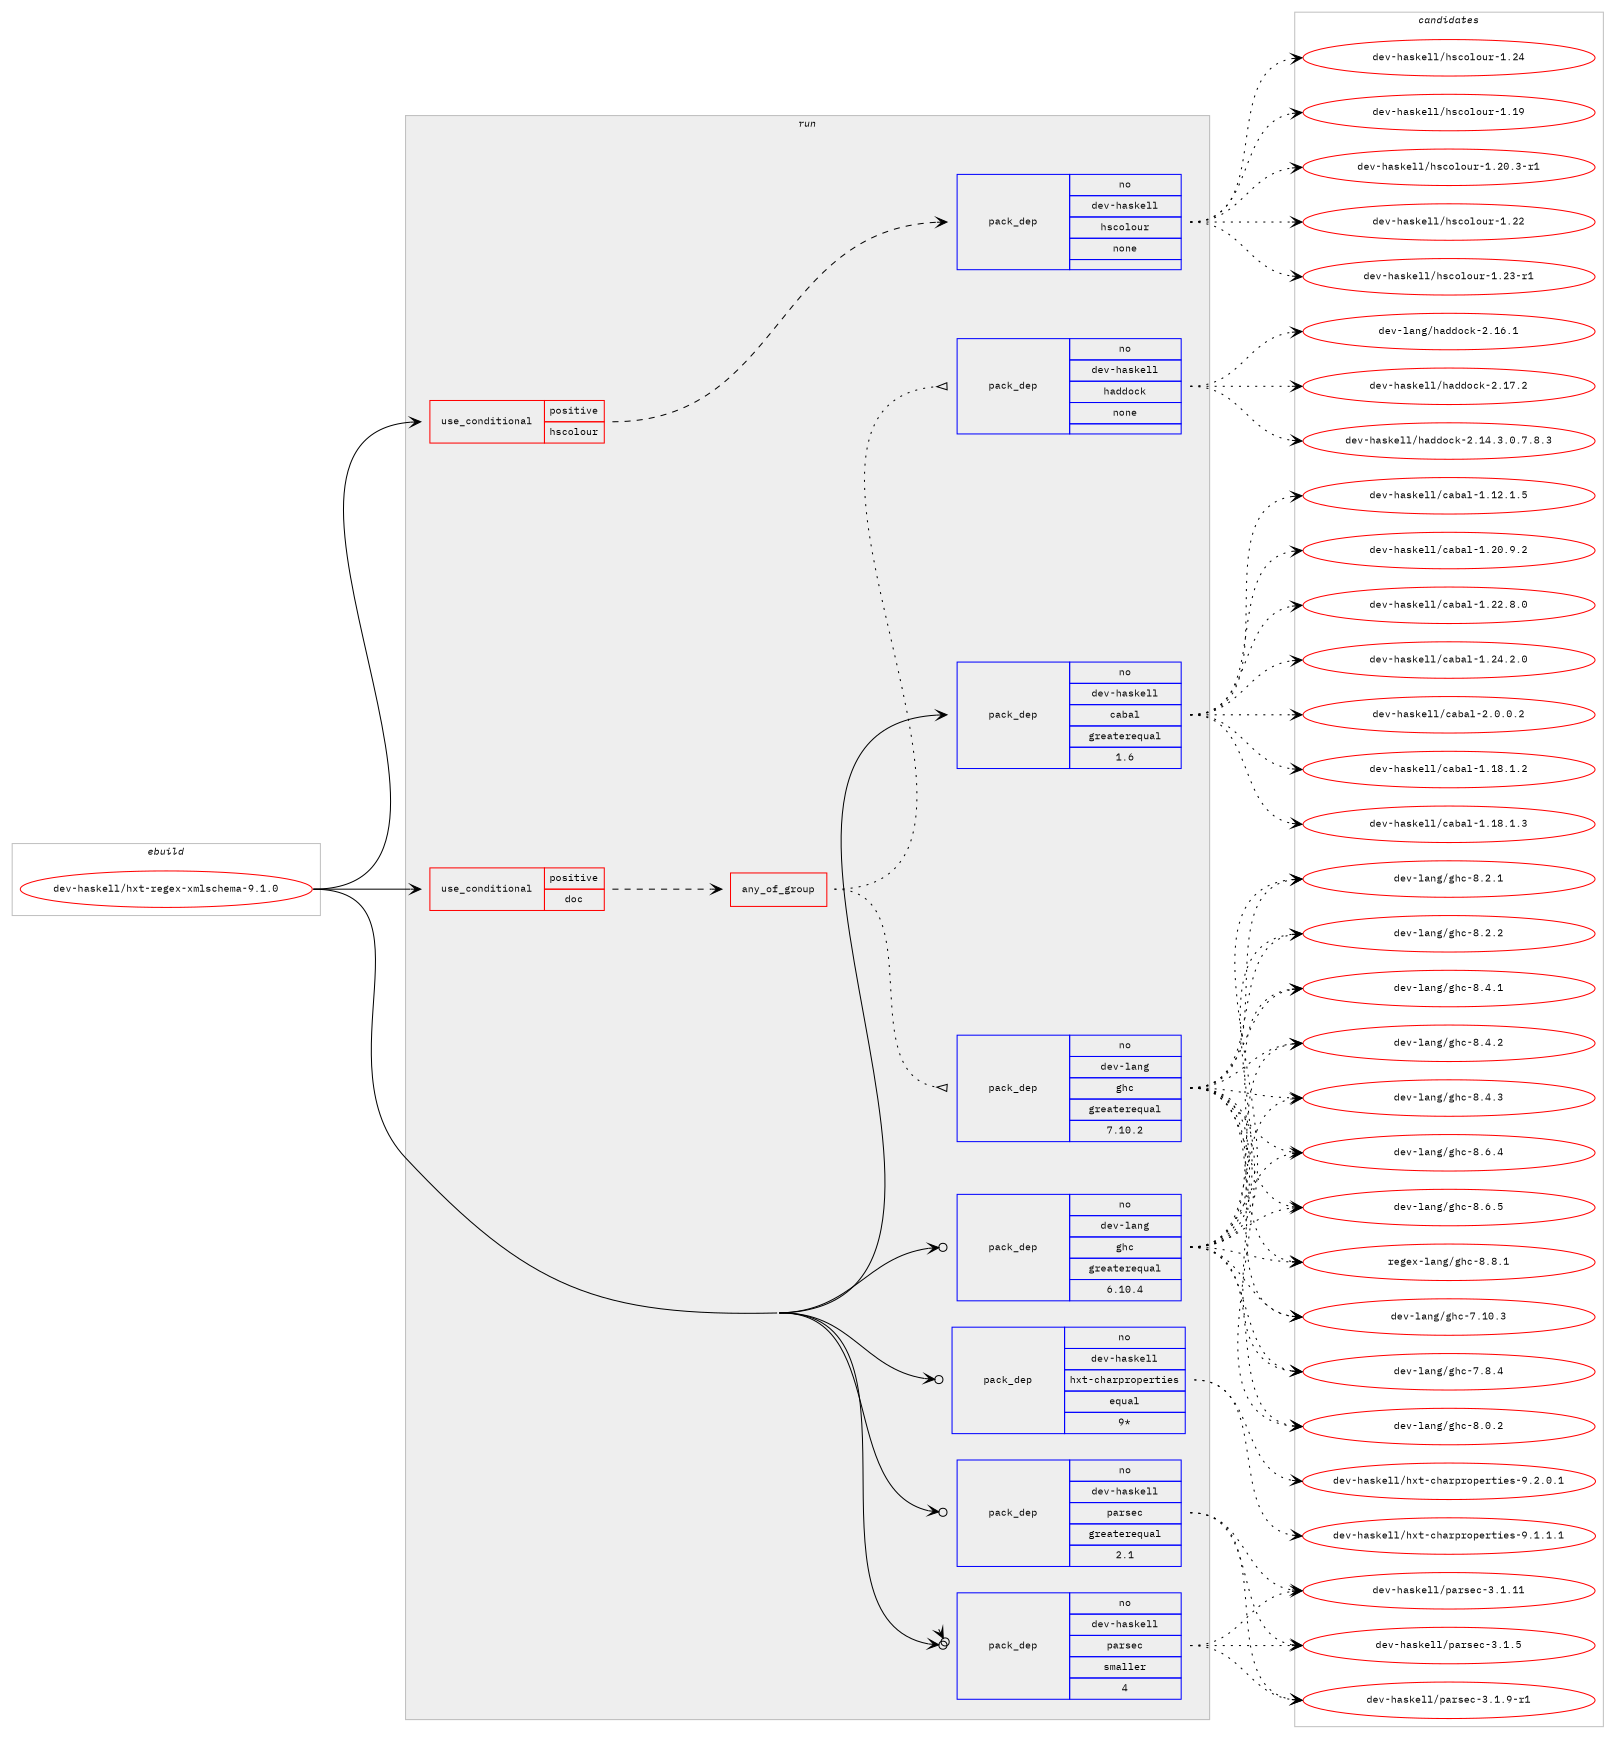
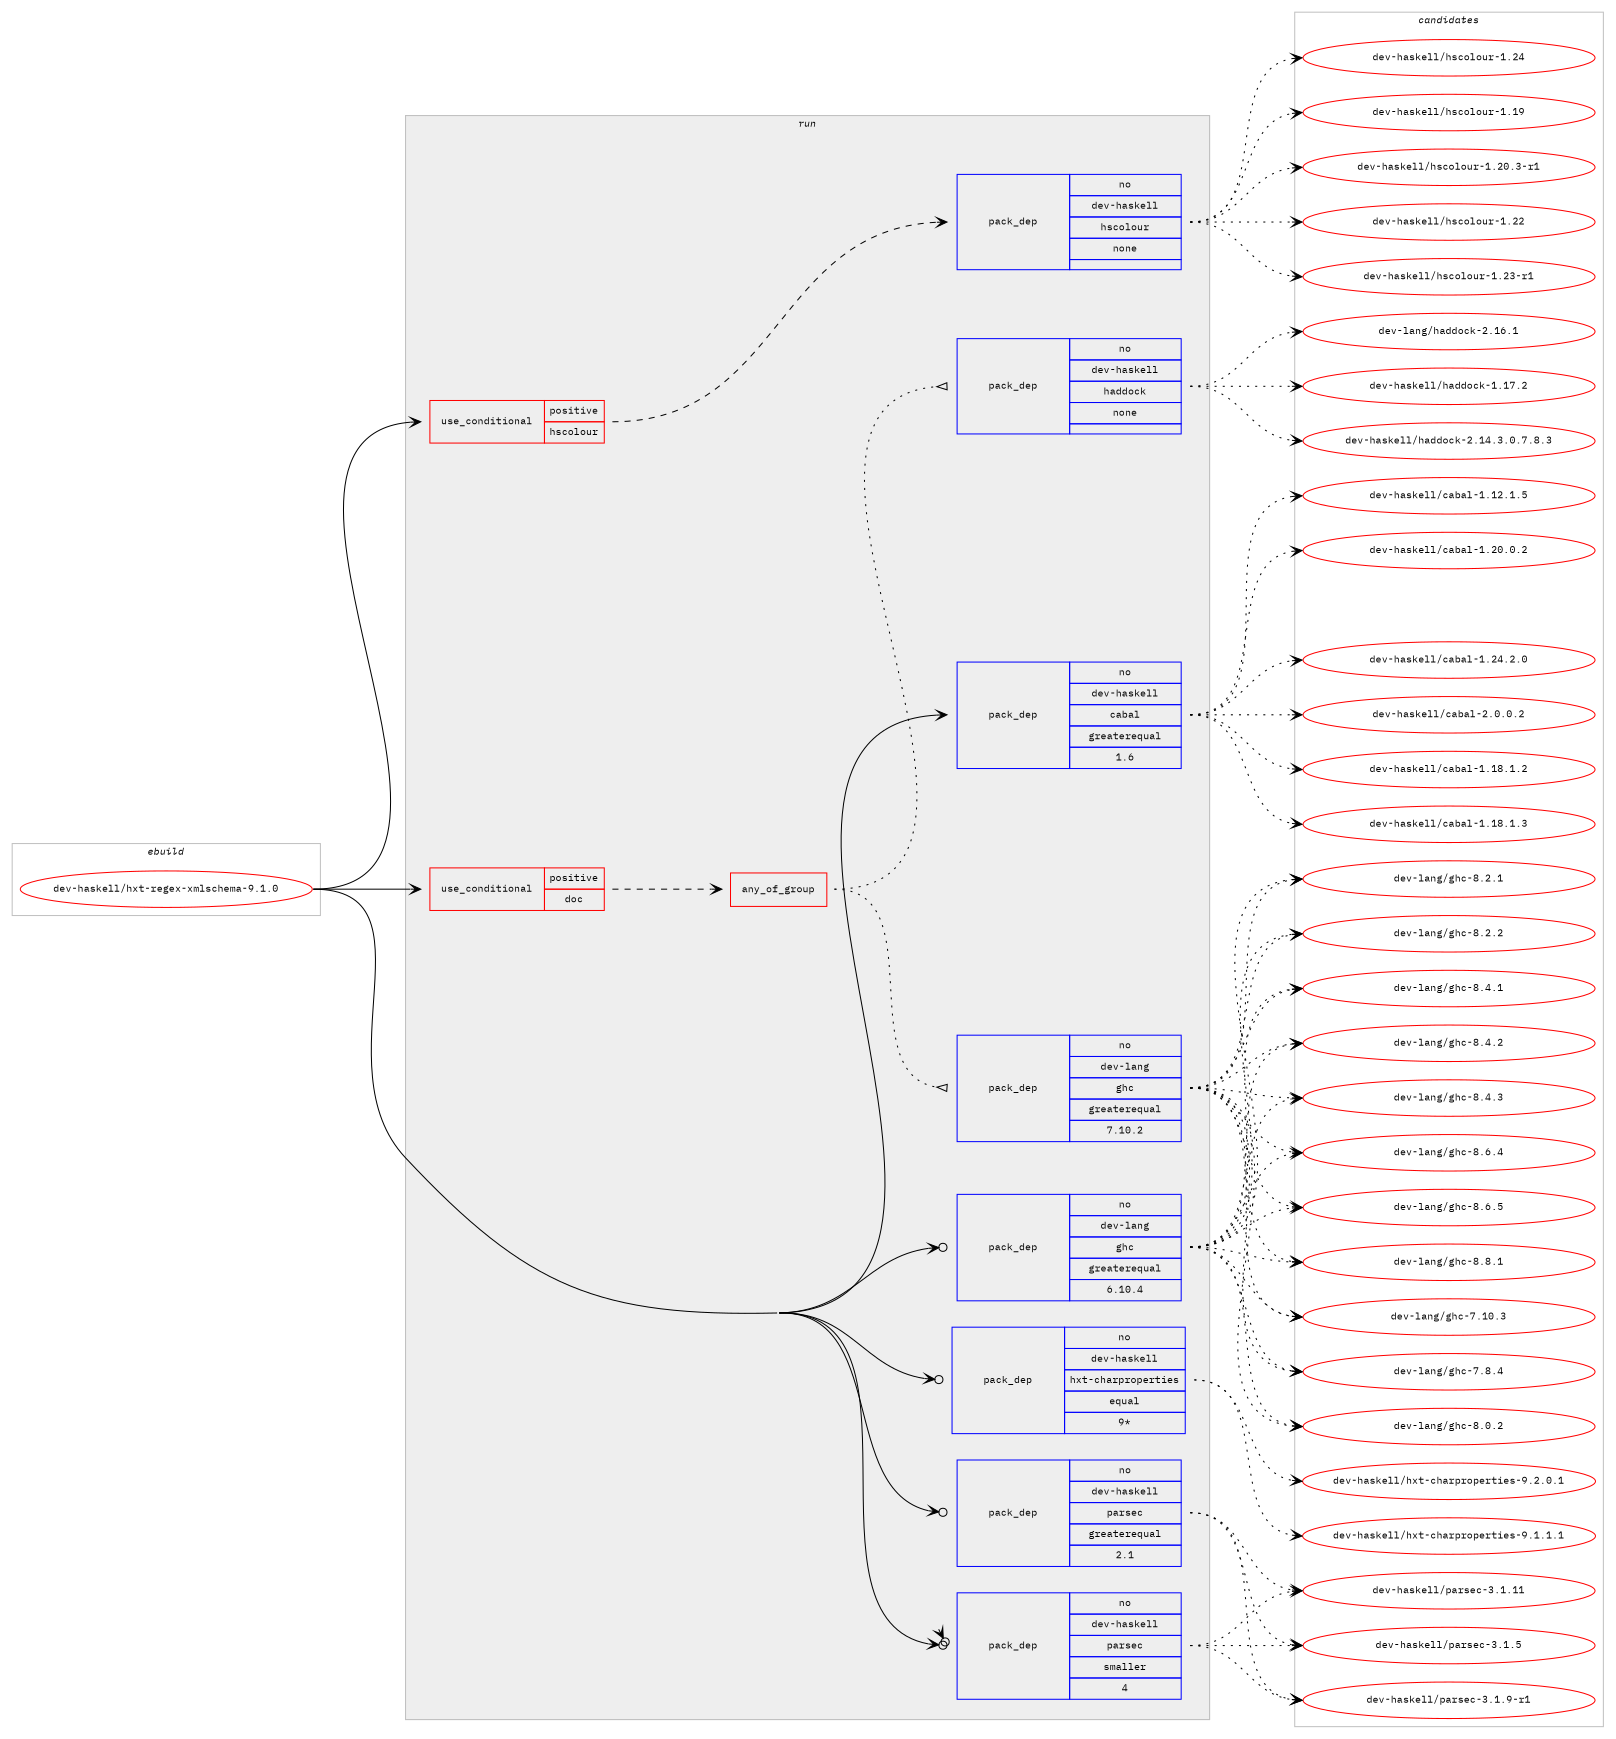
(1449, 386) -> (1449, 386)
(1449, 551) -> (1449, 551)
(1449, 605) -> none
(1449, 1262) -> (1449, 1262)
